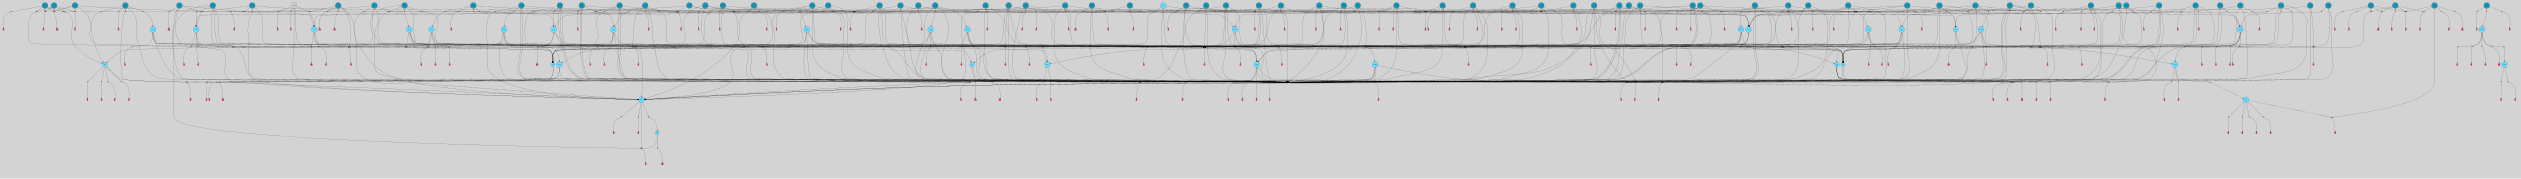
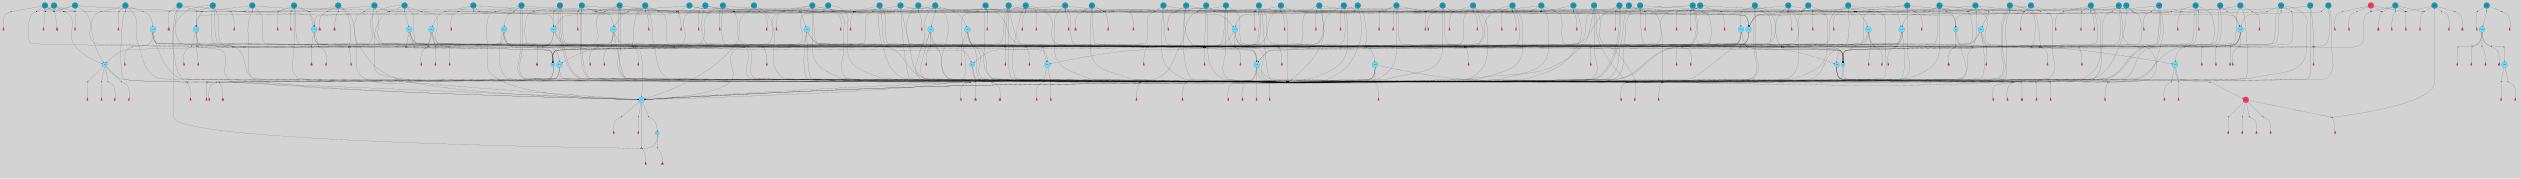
(294, 6) -> (294, 6)
(1130, 6) -> none
(1163, 6) -> (1163, 6)
(2371, 6) -> (2371, 6)
(2246, 100) -> (2246, 100)
